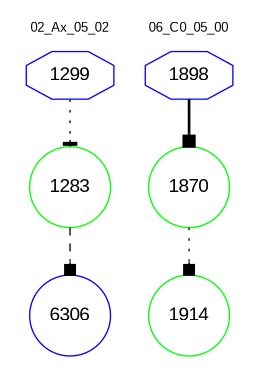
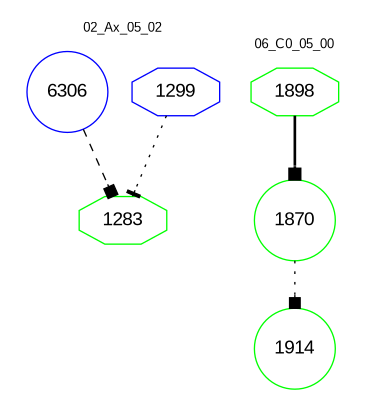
(189, 75) -> (295, 92)
(70, 187) -> (123, 220)
(70, 245) -> (95, 157)
